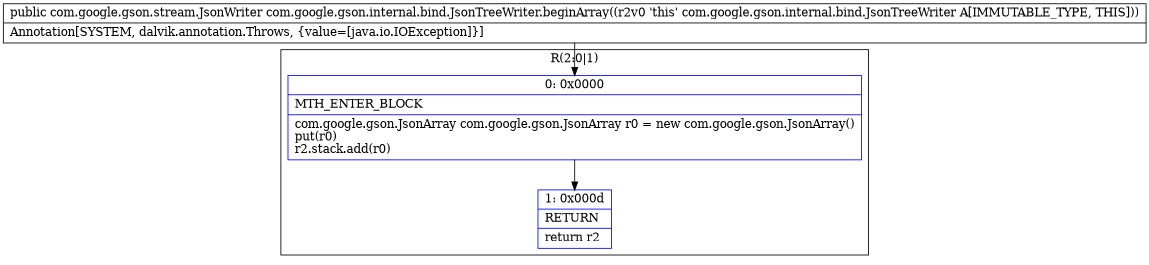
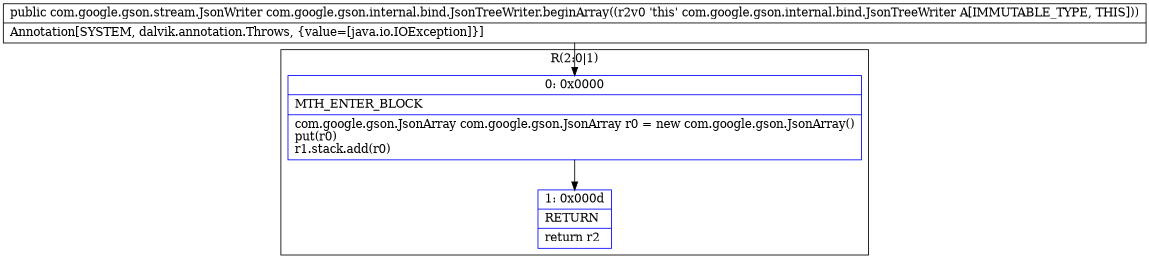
(343, 149) -> (343, 149)
